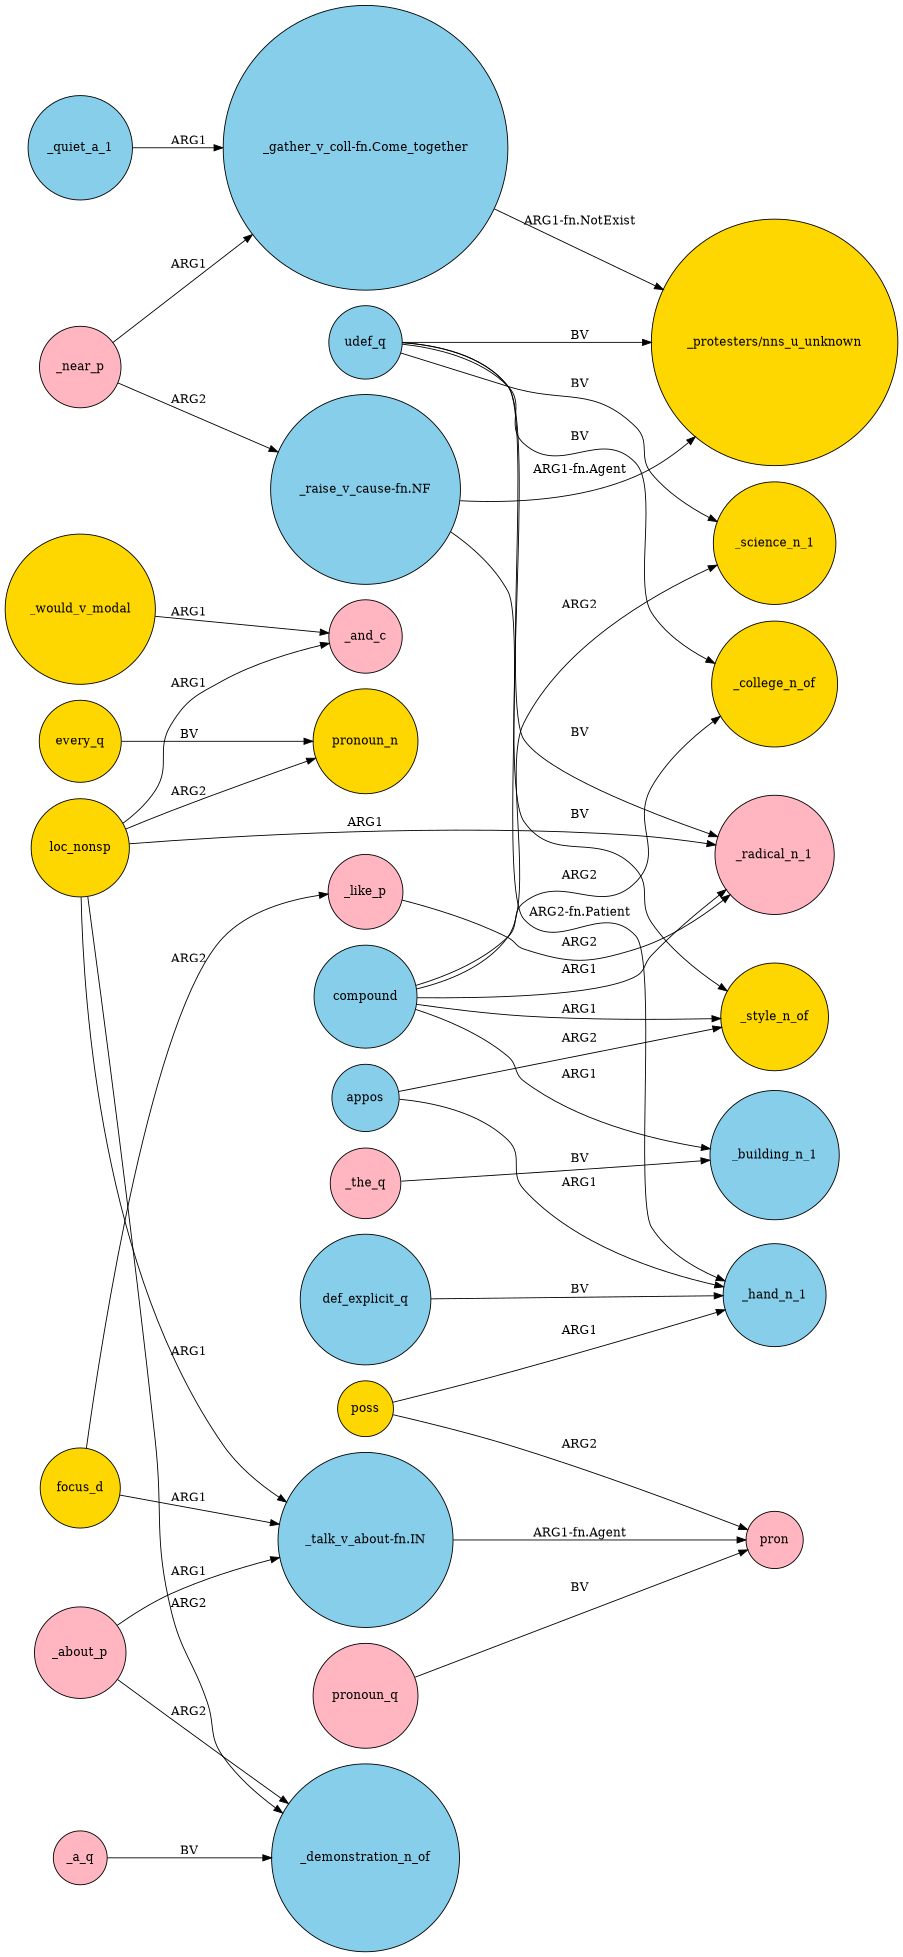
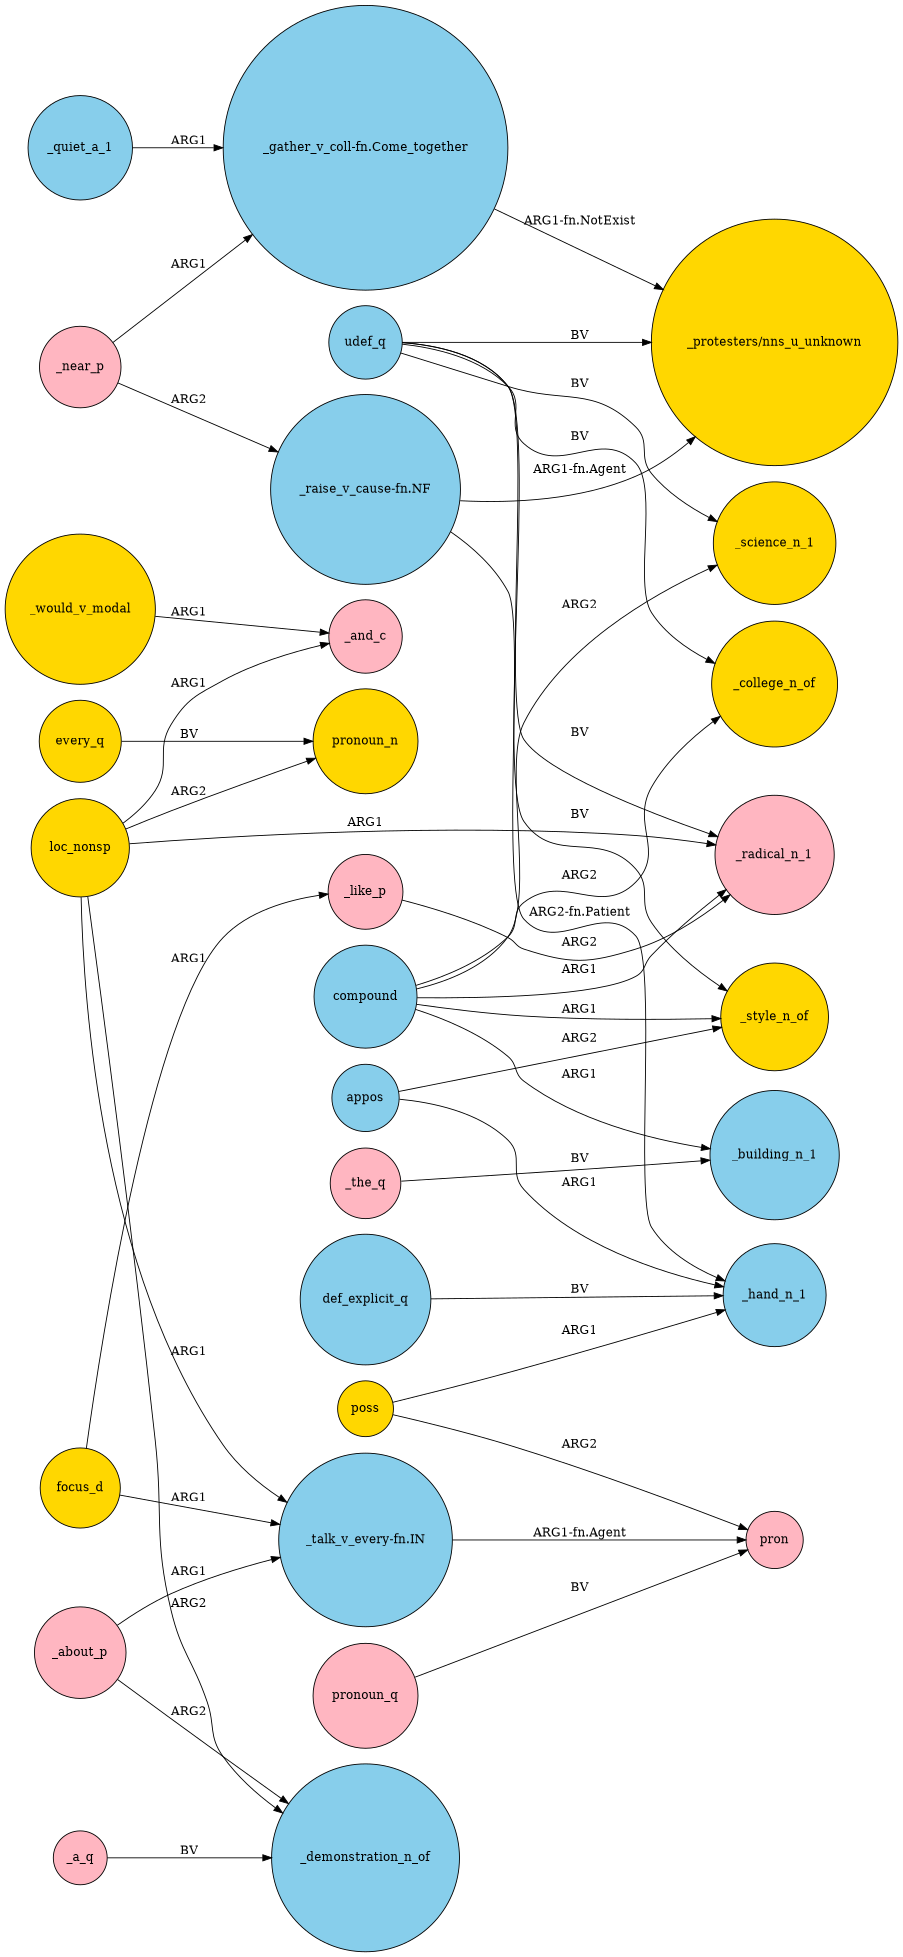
(189, 959) -> (189, 959)
(366, 1540) -> (366, 1540)
